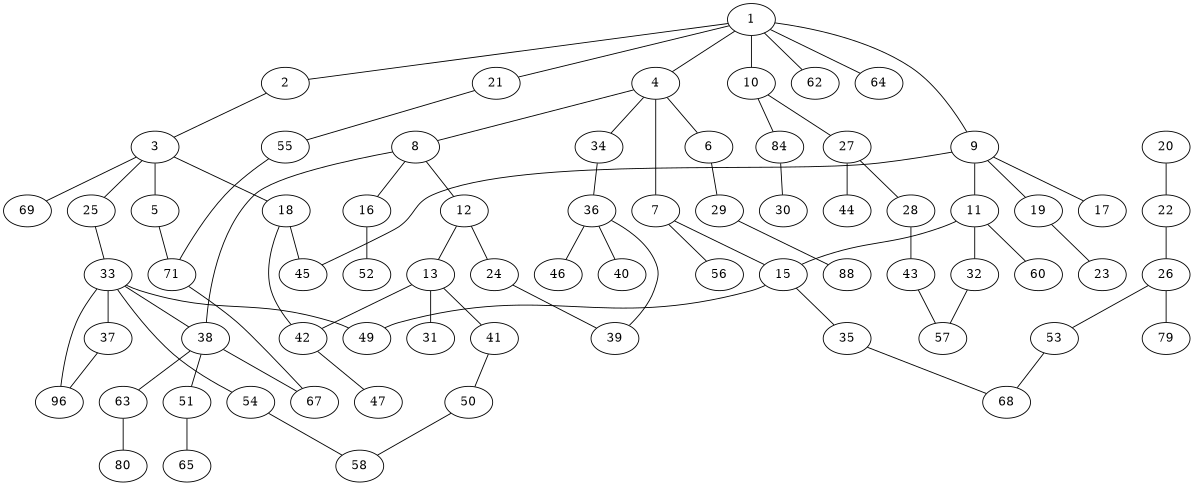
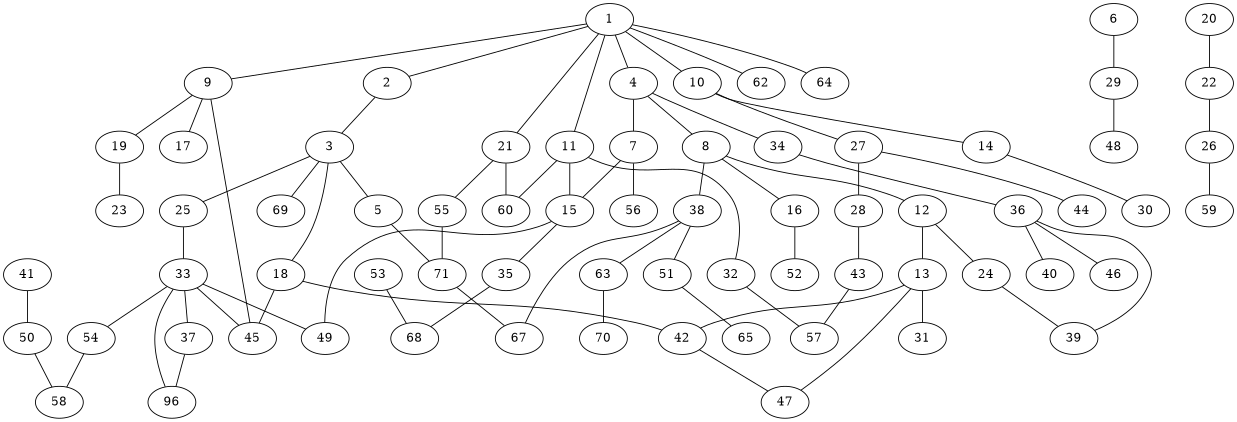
(682, 115) -> none
(780, 147) -> (986, 147)
none -> (506, 179)
(975, 179) -> (590, 83)
(847, 275) -> (1114, 147)
(460, 304) -> (859, 343)
(157, 307) -> (218, 307)
(1110, 307) -> none
(1166, 338) -> (1210, 211)
(123, 466) -> (603, 338)
